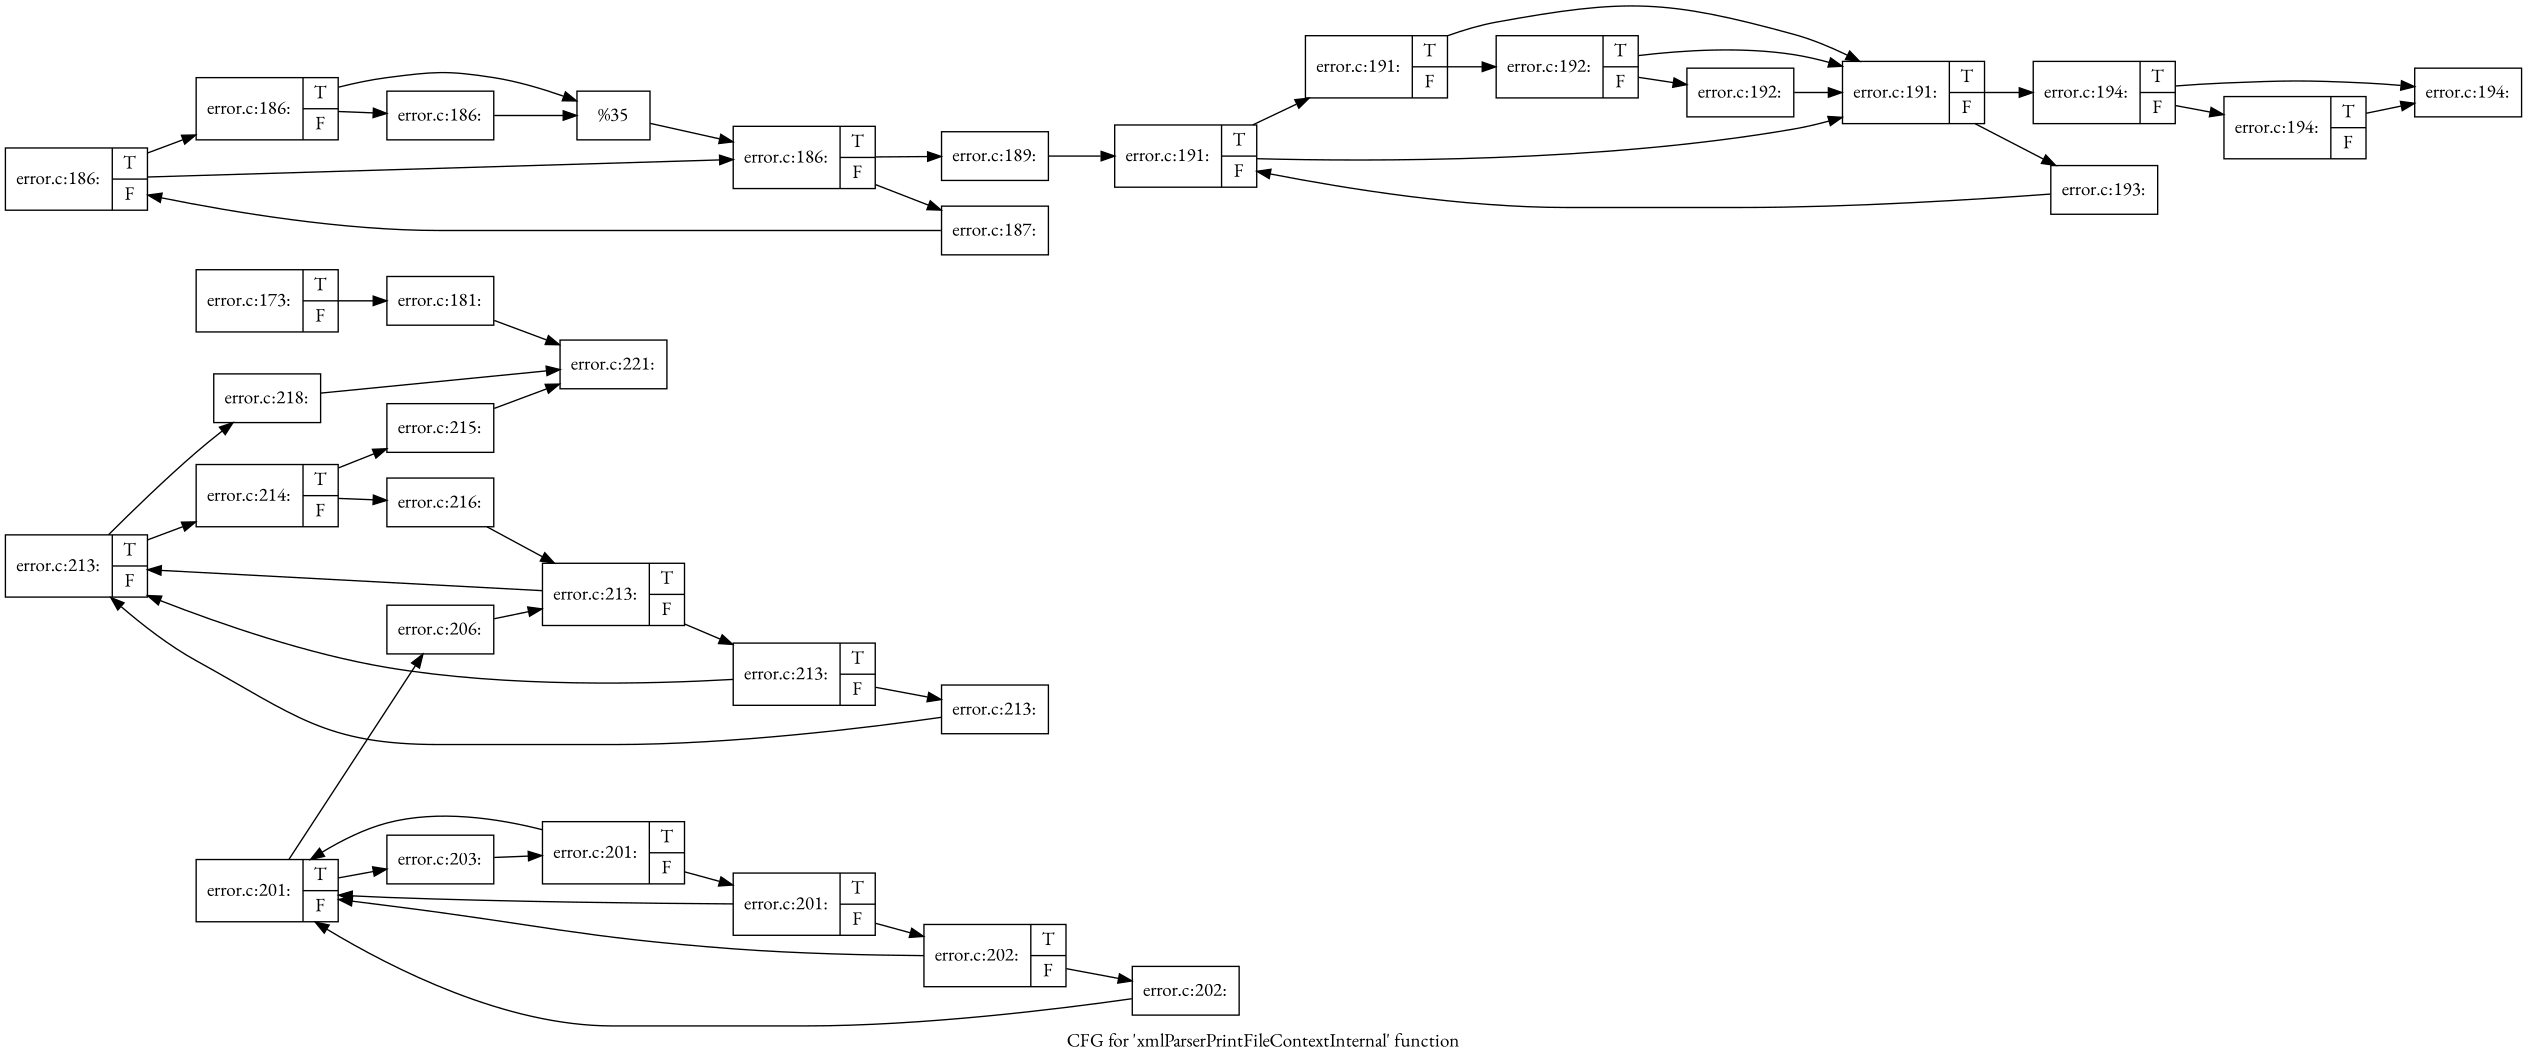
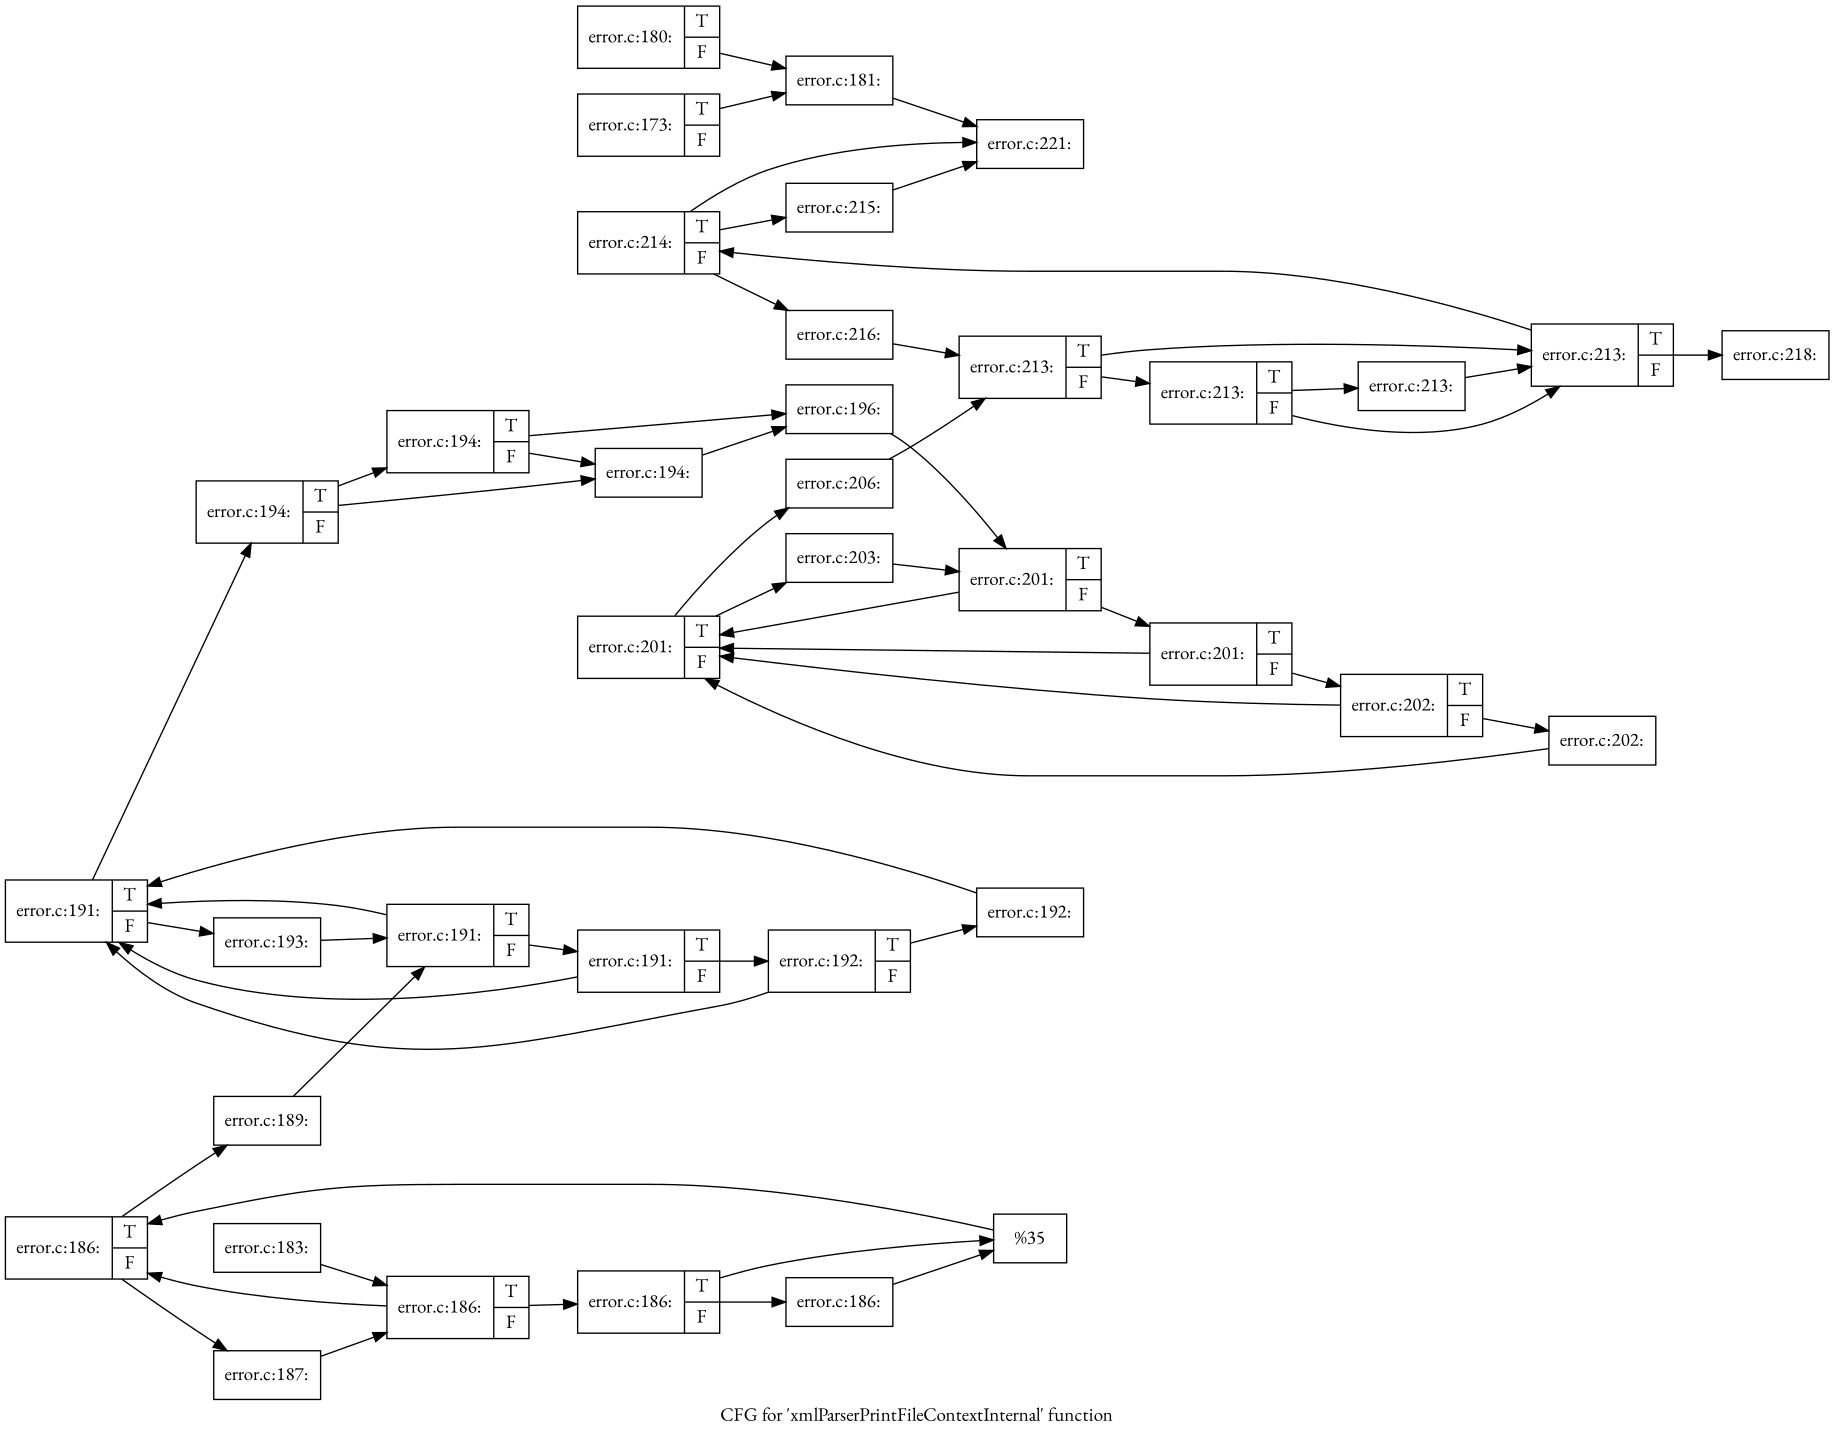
none -> (649, 37)
(434, 382) -> (821, 156)
none -> (839, 409)
none -> (267, 1248)
